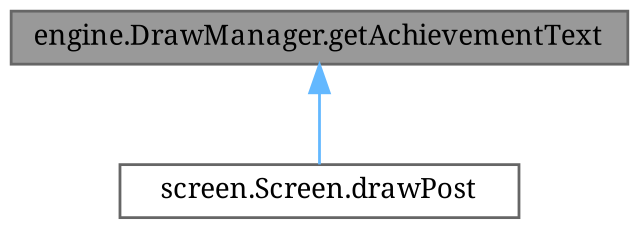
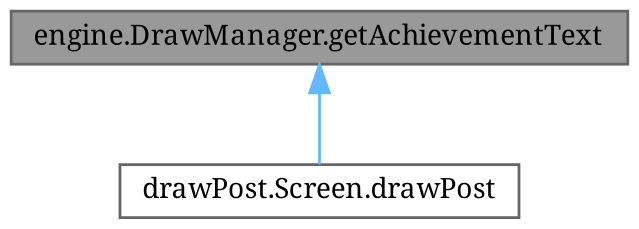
(319, 191) -> (319, 191)
